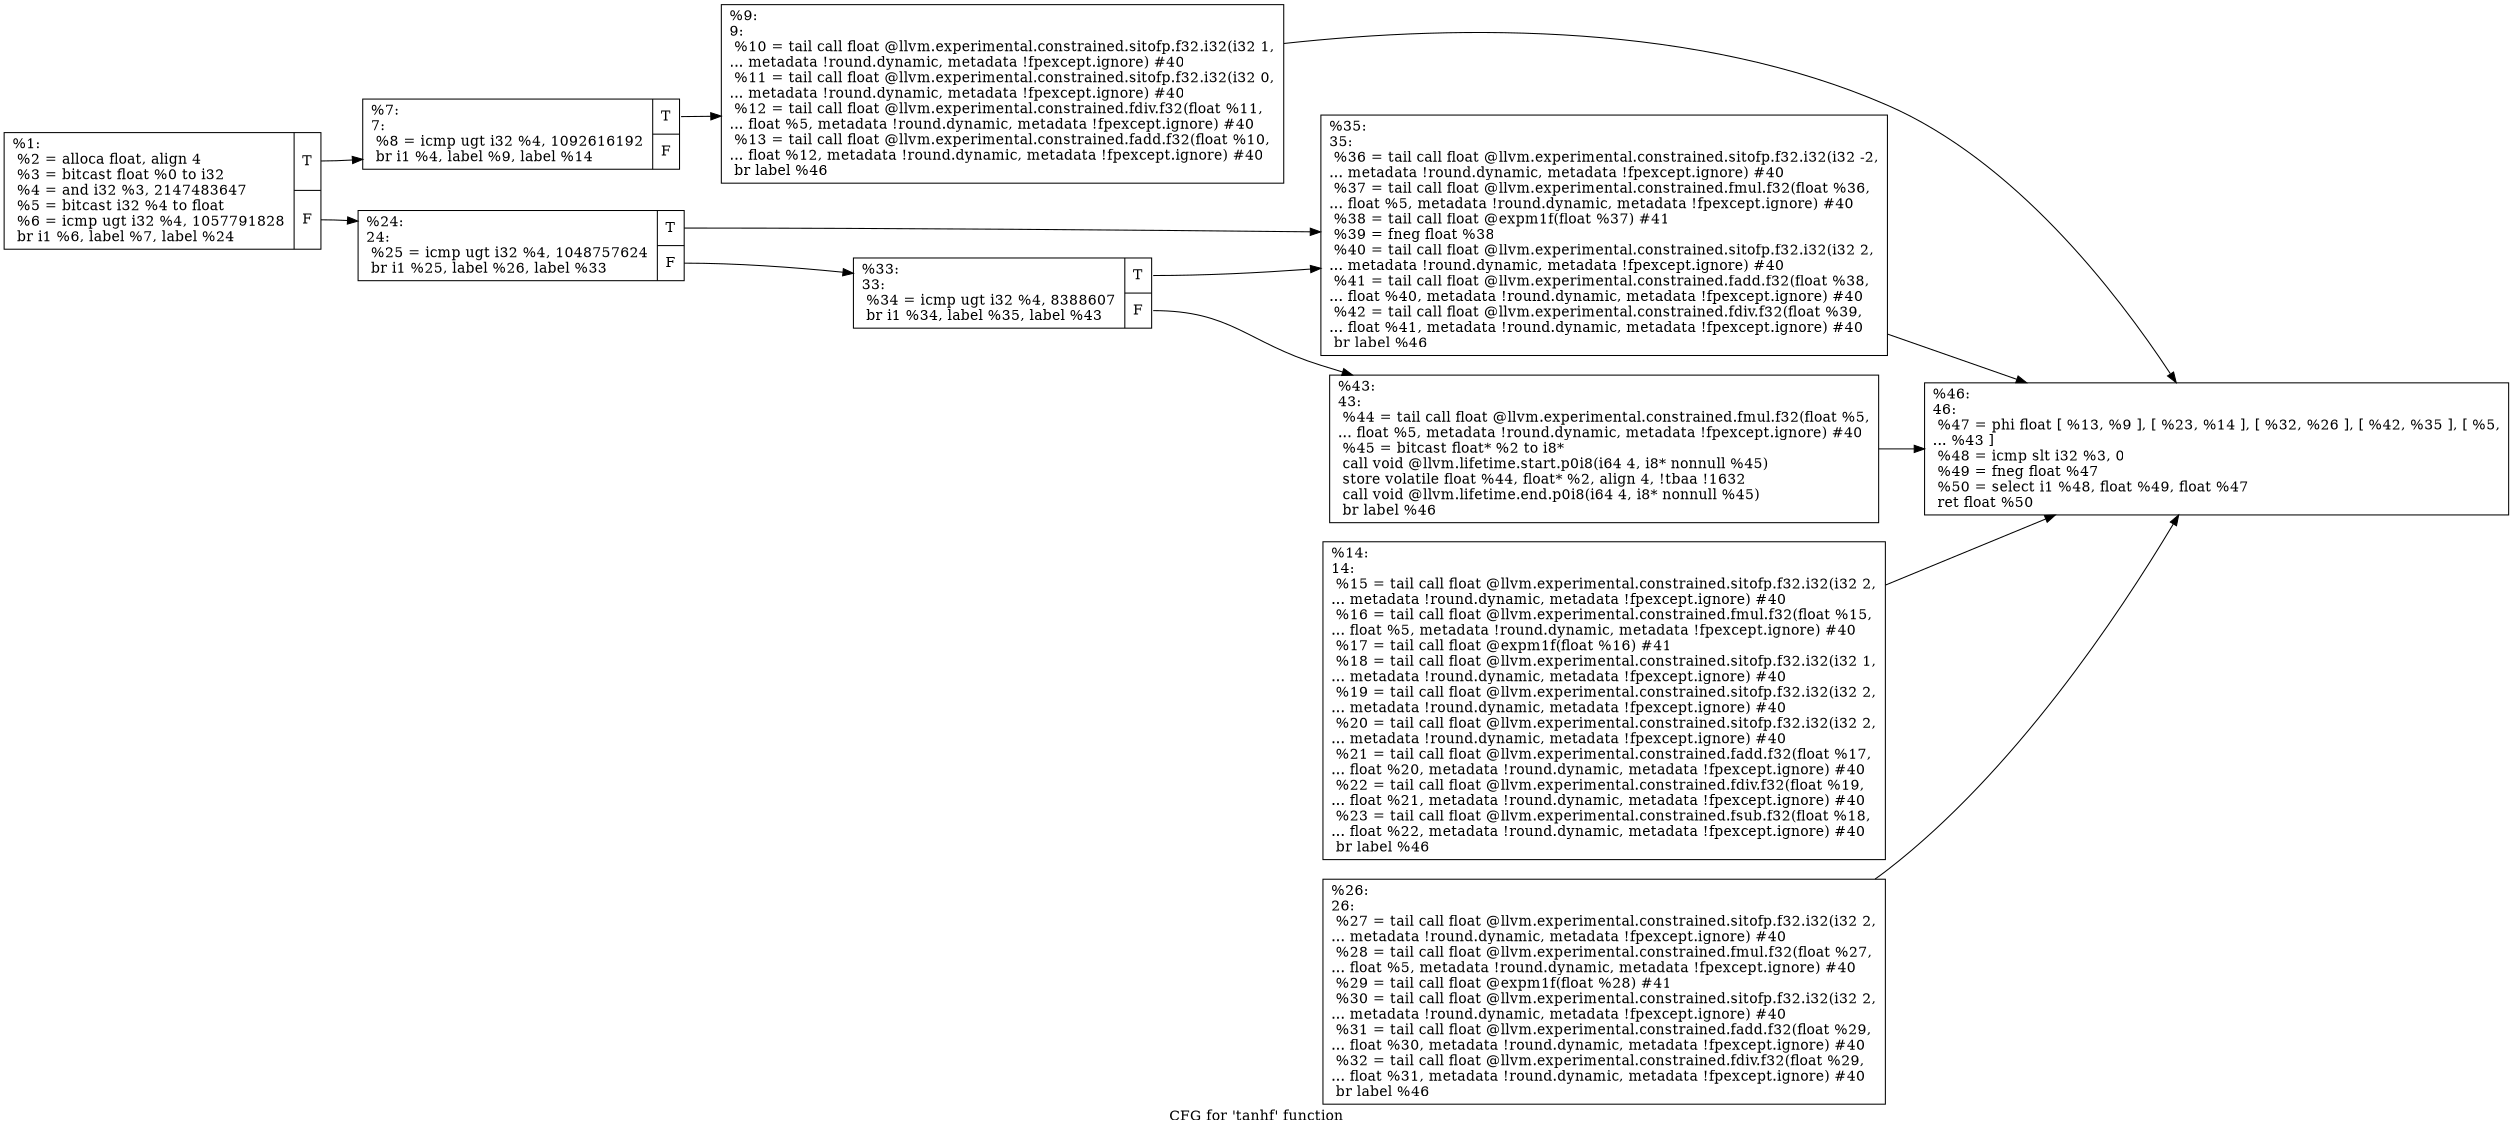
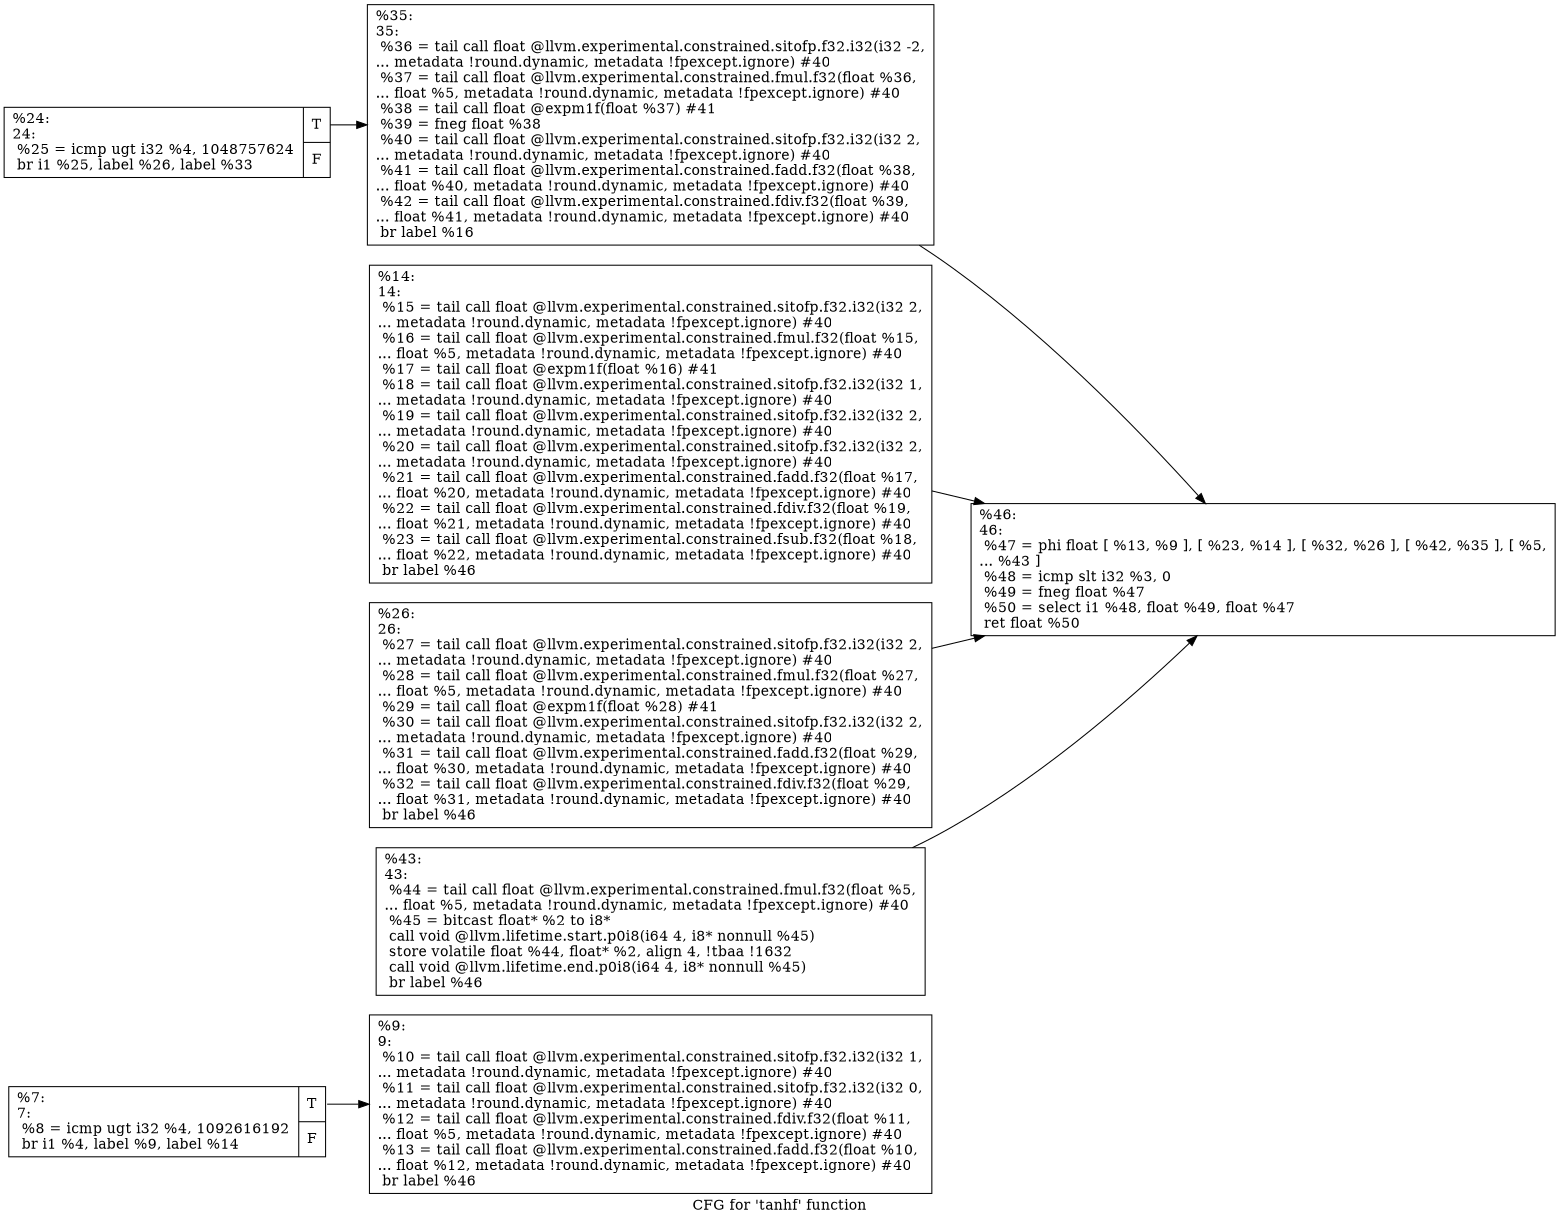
(1784, 70) -> none
(163, 191) -> none
(1003, 293) -> none
(1379, 343) -> (425, 233)
